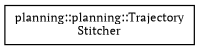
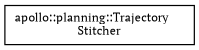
(100, 25) -> (100, 25)
